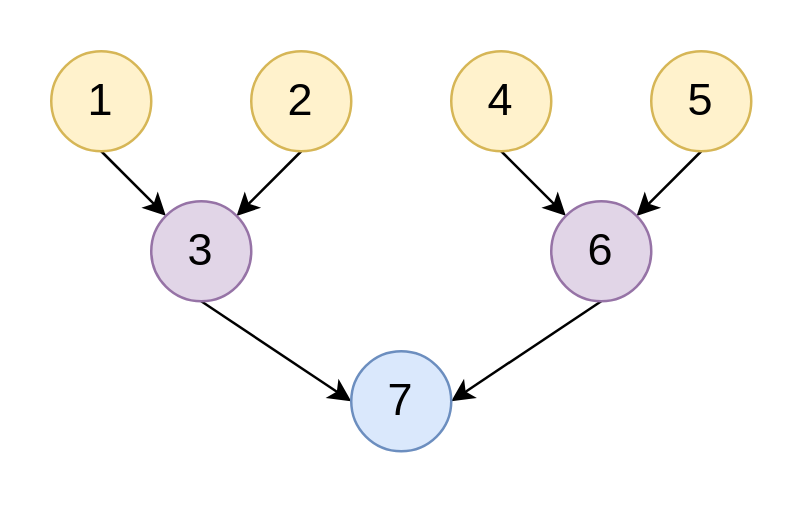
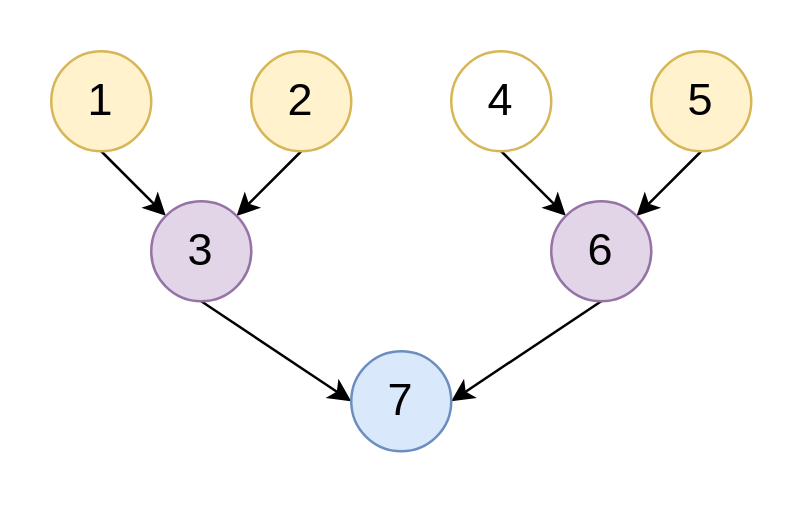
(501, 101) -> (501, 101)
